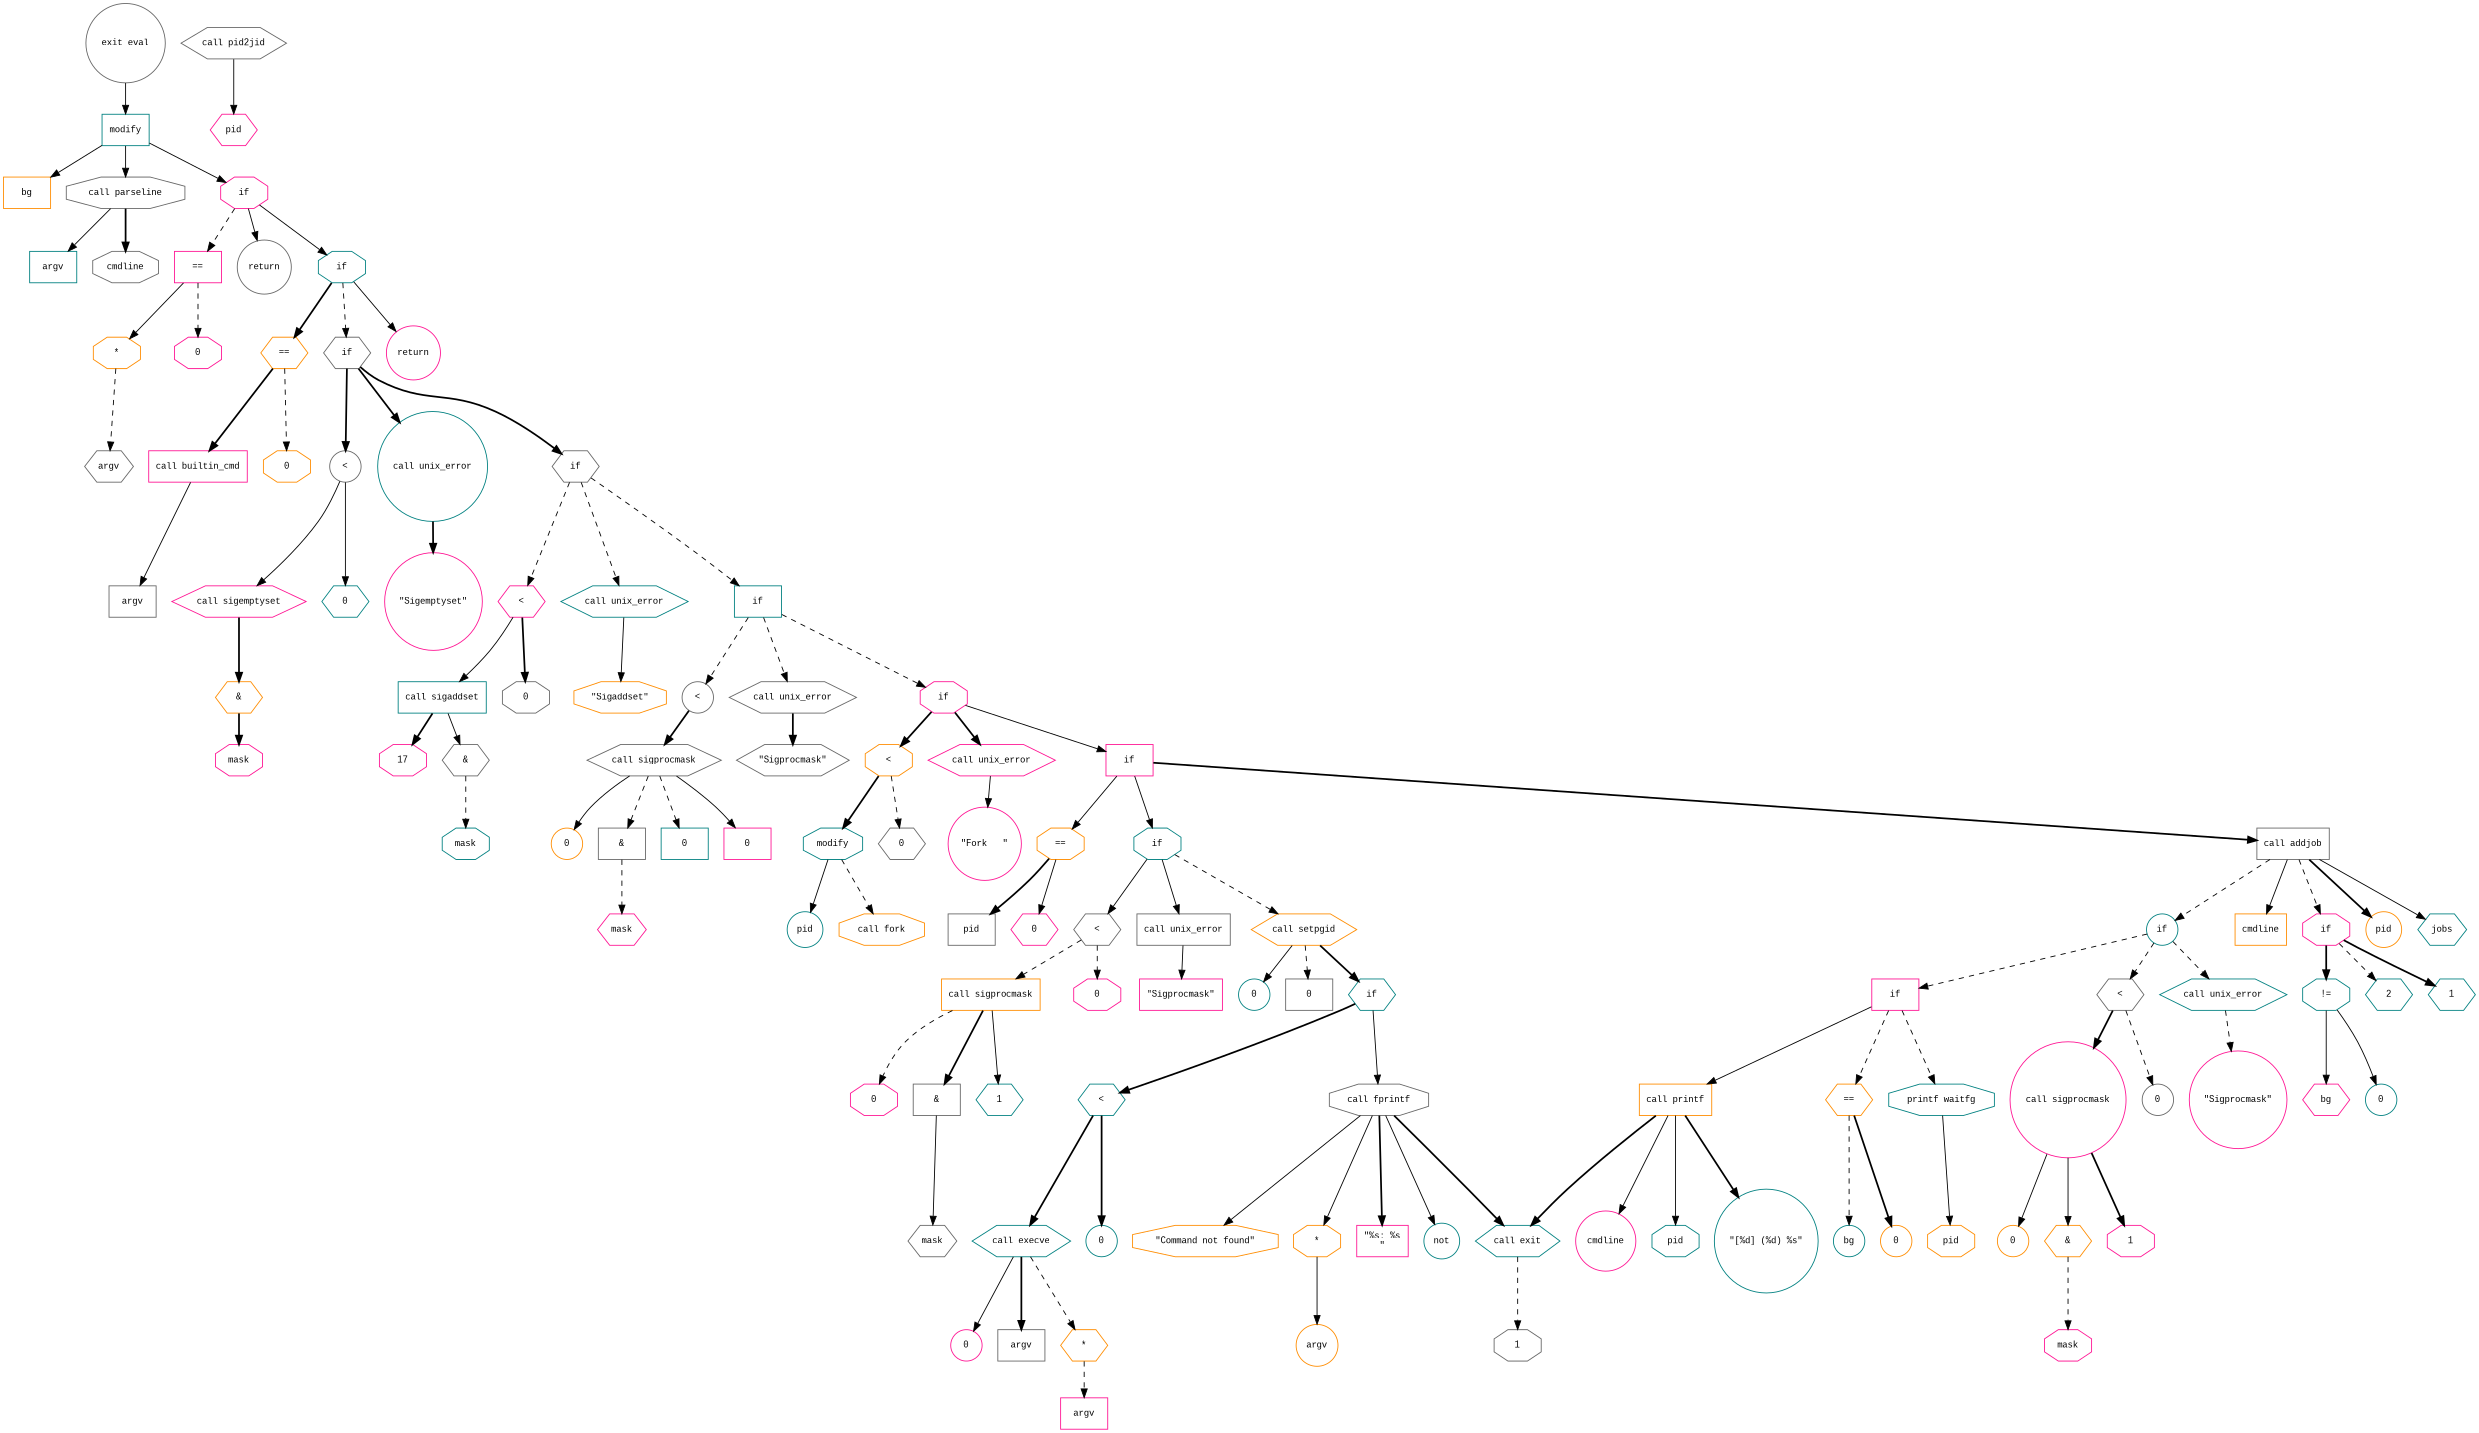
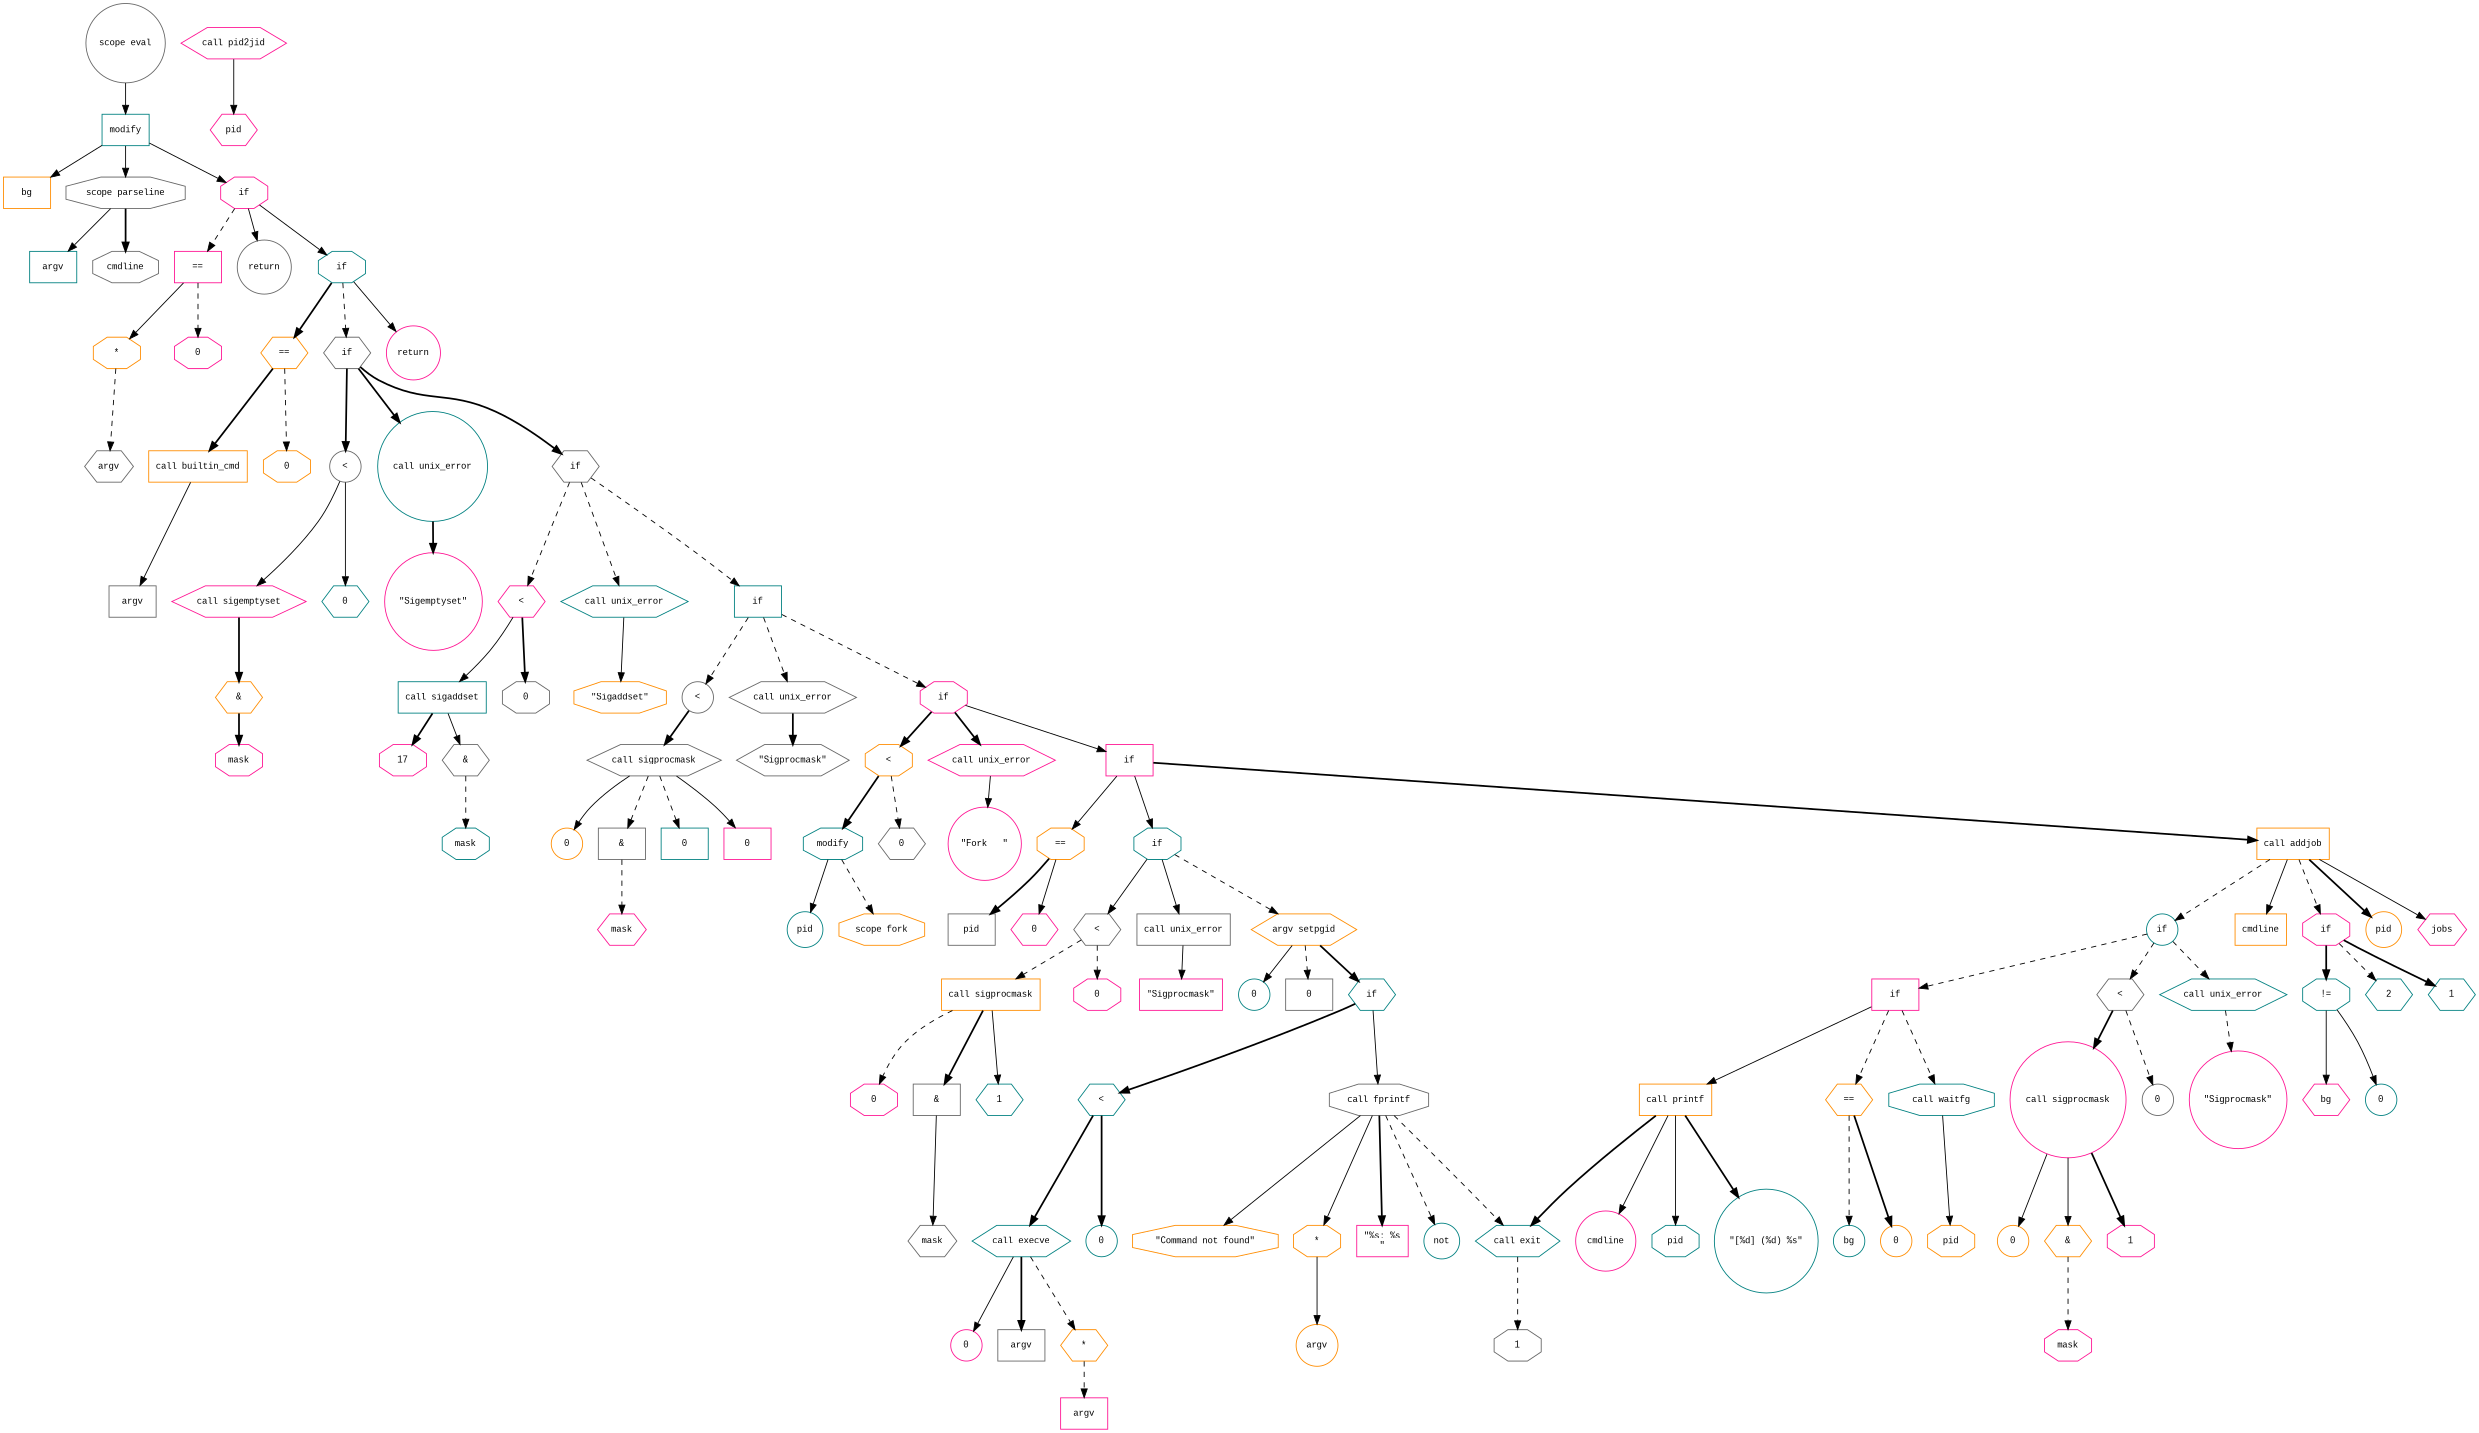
(126, 43) -> (126, 43)
(234, 43) -> (234, 43)
(126, 193) -> (126, 193)
(198, 466) -> (198, 466)
(2293, 844) -> (2293, 844)
(882, 930) -> (882, 930)
(1304, 930) -> (1304, 930)
(2442, 930) -> (2442, 930)
(1942, 1100) -> (1942, 1100)
(1408, 1166) -> (1408, 1166)
(1446, 1167) -> (1446, 1167)
